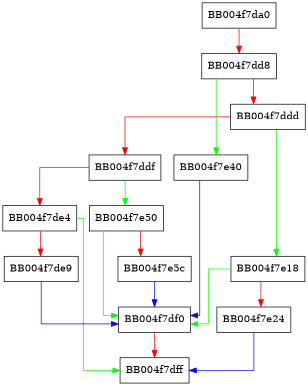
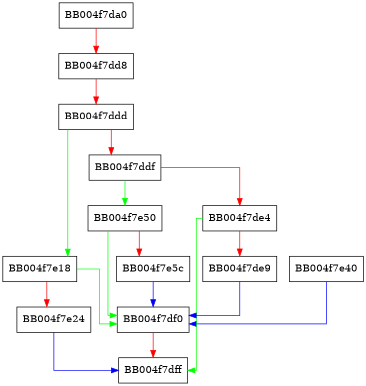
(216, 112) -> none
